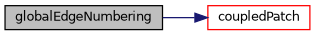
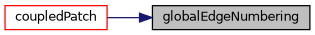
(179, 18) -> (123, 18)
